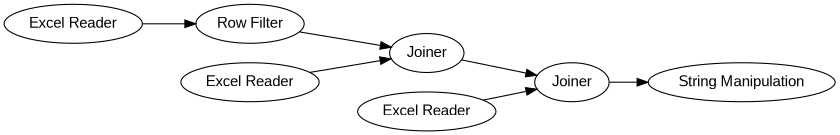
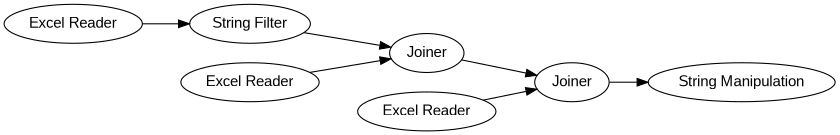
(250, 24) -> (250, 24)
